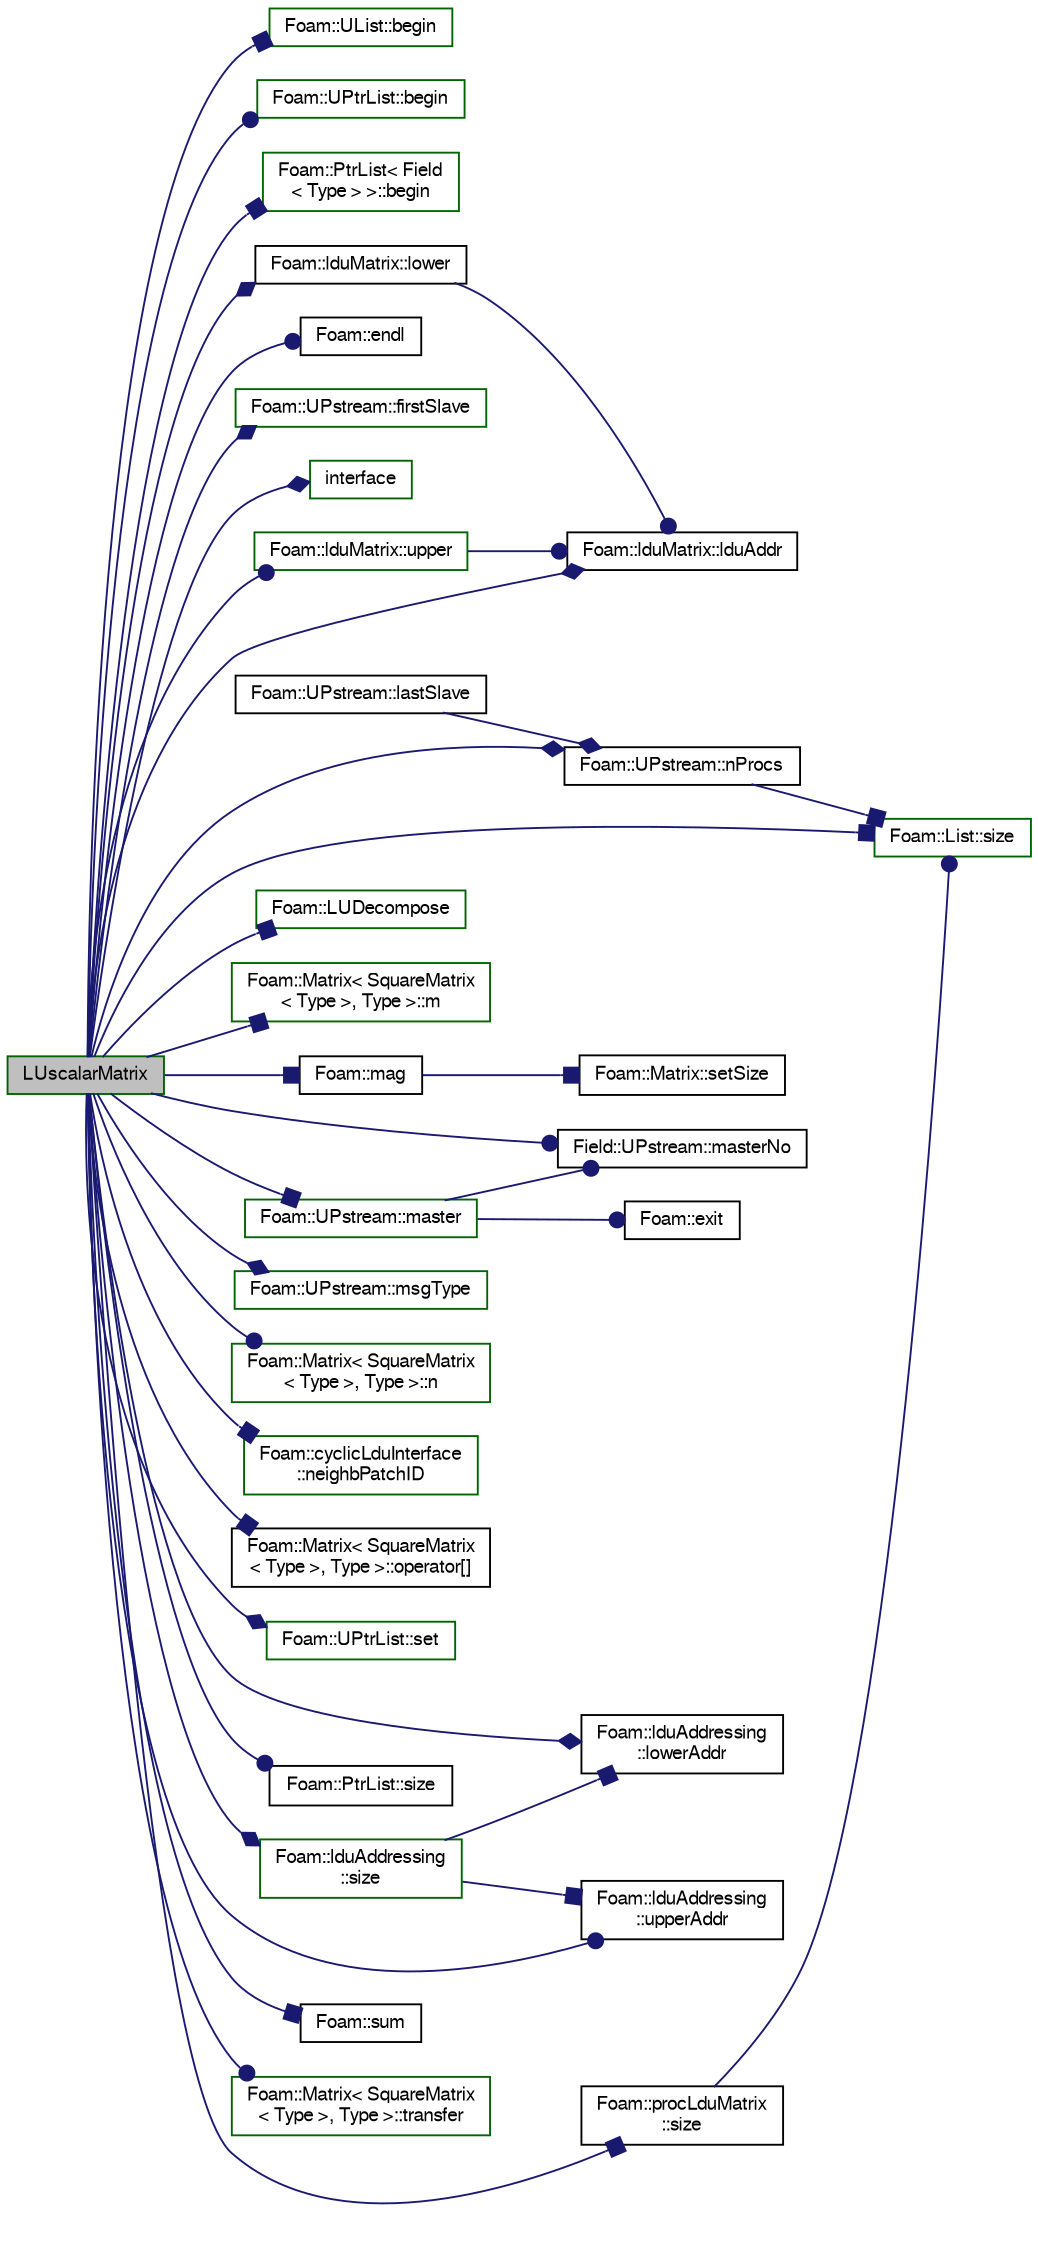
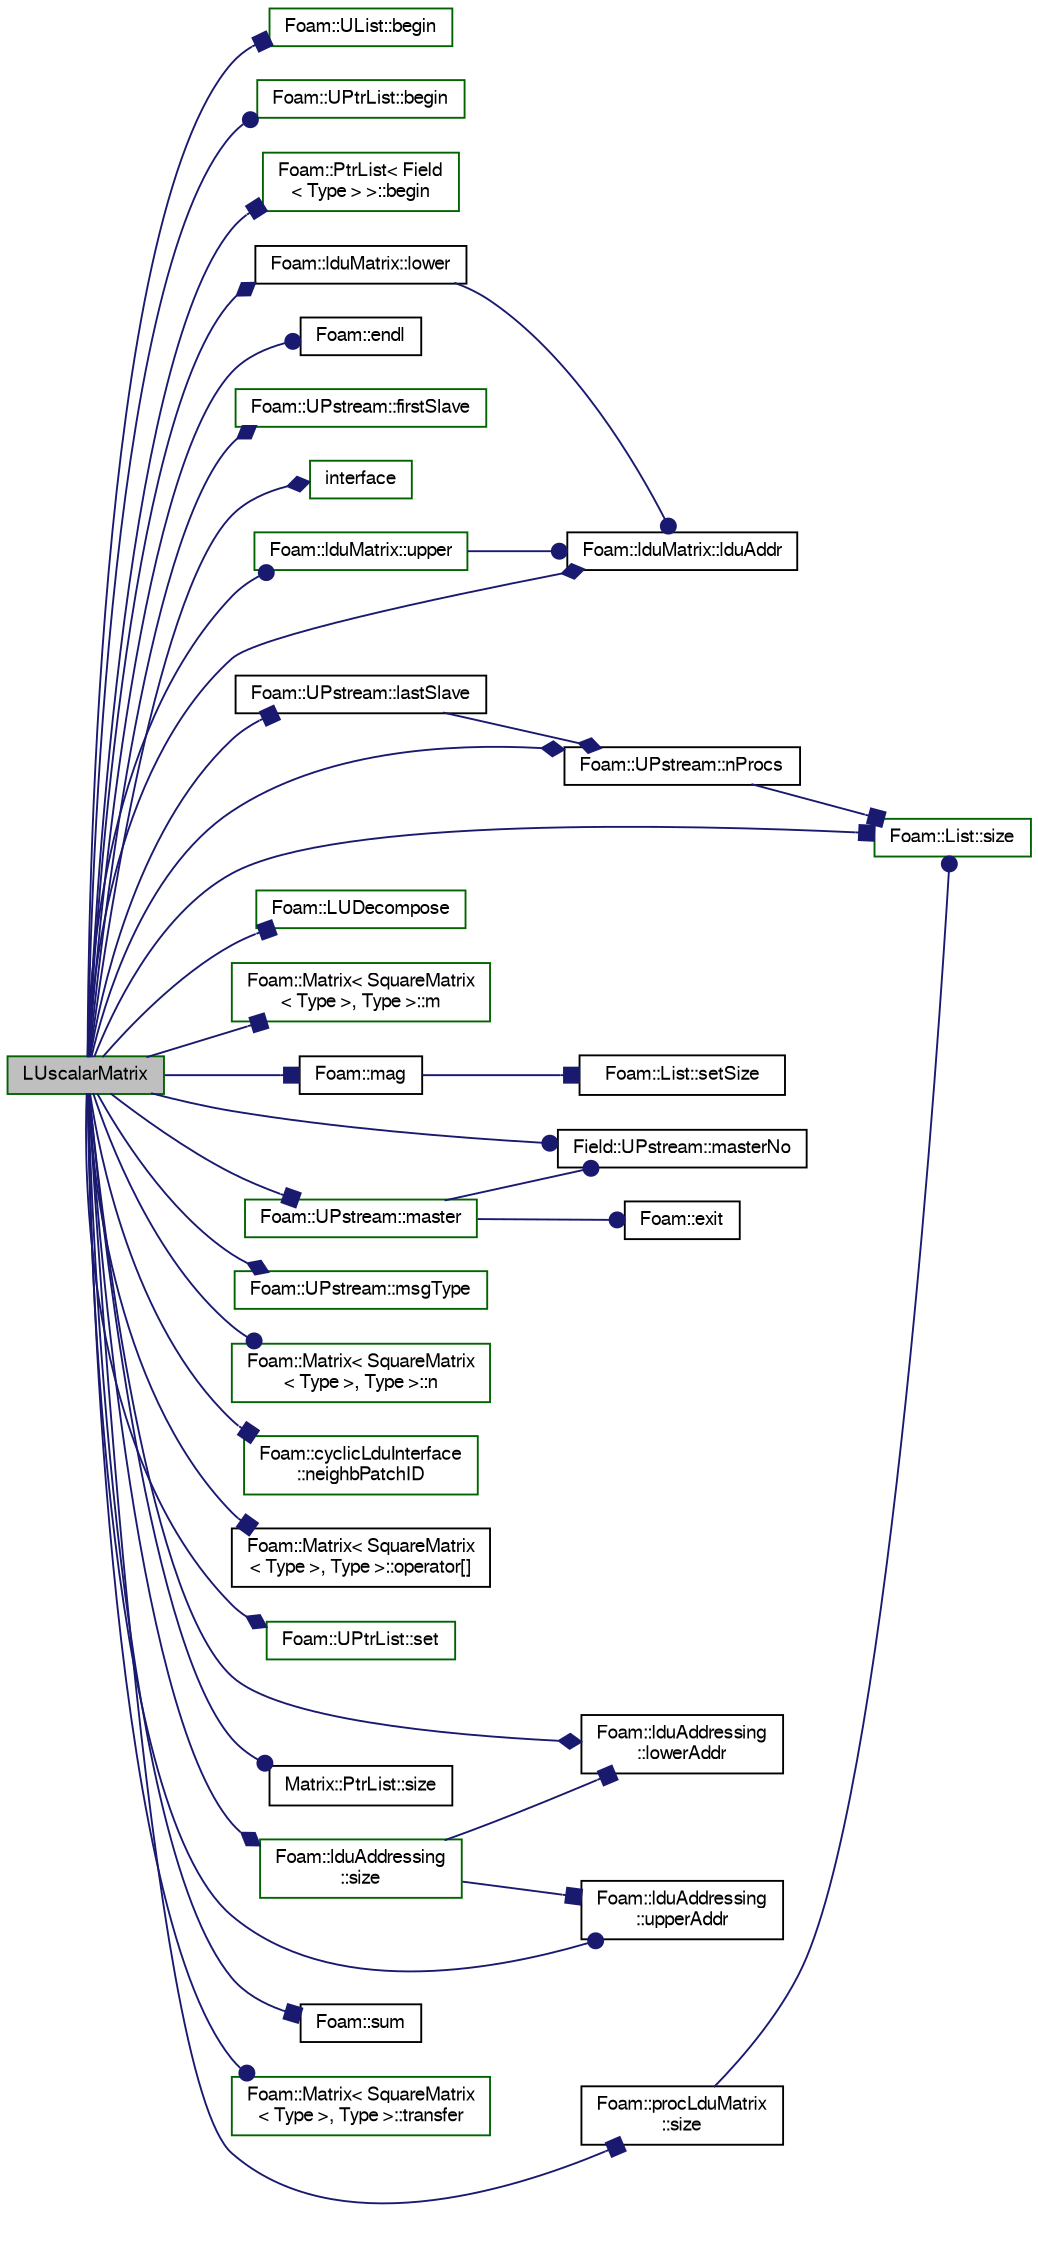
none -> (144, 872)
(682, 1075) -> (682, 1075)
(361, 1786) -> (361, 1786)
